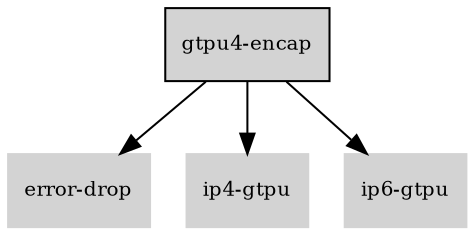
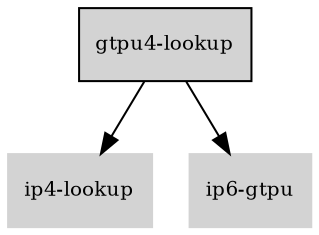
(247, 45) -> (165, 45)
(79, 191) -> none
(247, 191) -> (80, 191)
